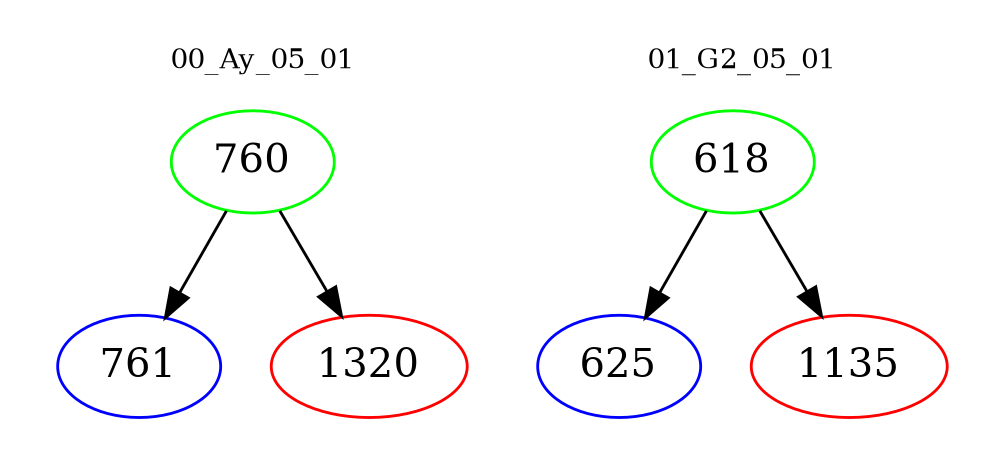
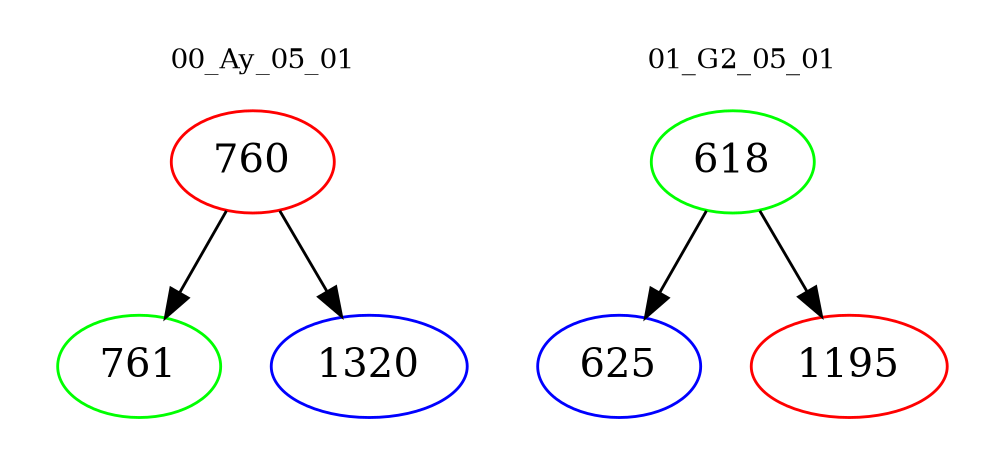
(253, 162) -> (253, 162)
(139, 366) -> (139, 366)
(369, 366) -> (369, 366)
(849, 366) -> (849, 366)
